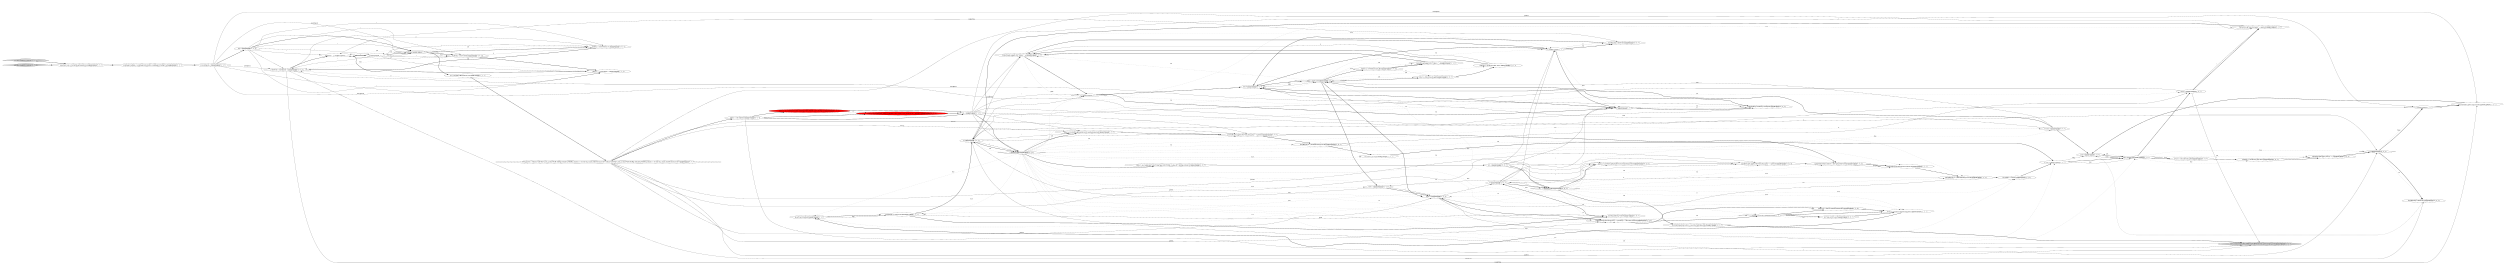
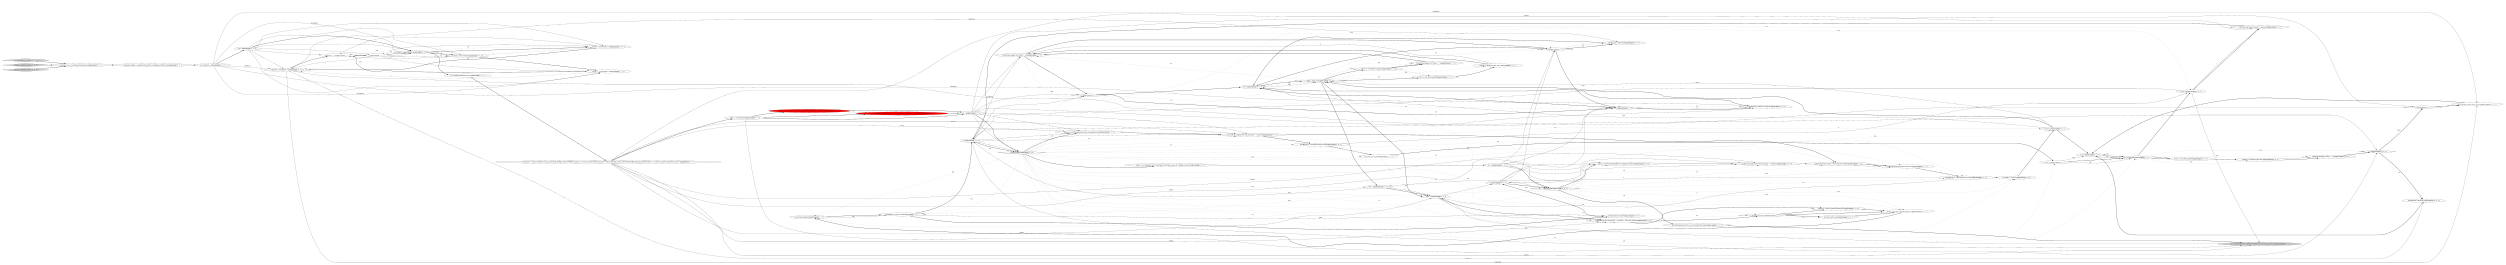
none -> (26, 70)
(1569, 98) -> (1770, 31)
(2035, 170) -> (2036, 154)
(1500, 195) -> (1400, 180)
(2237, 235) -> (2237, 235)
